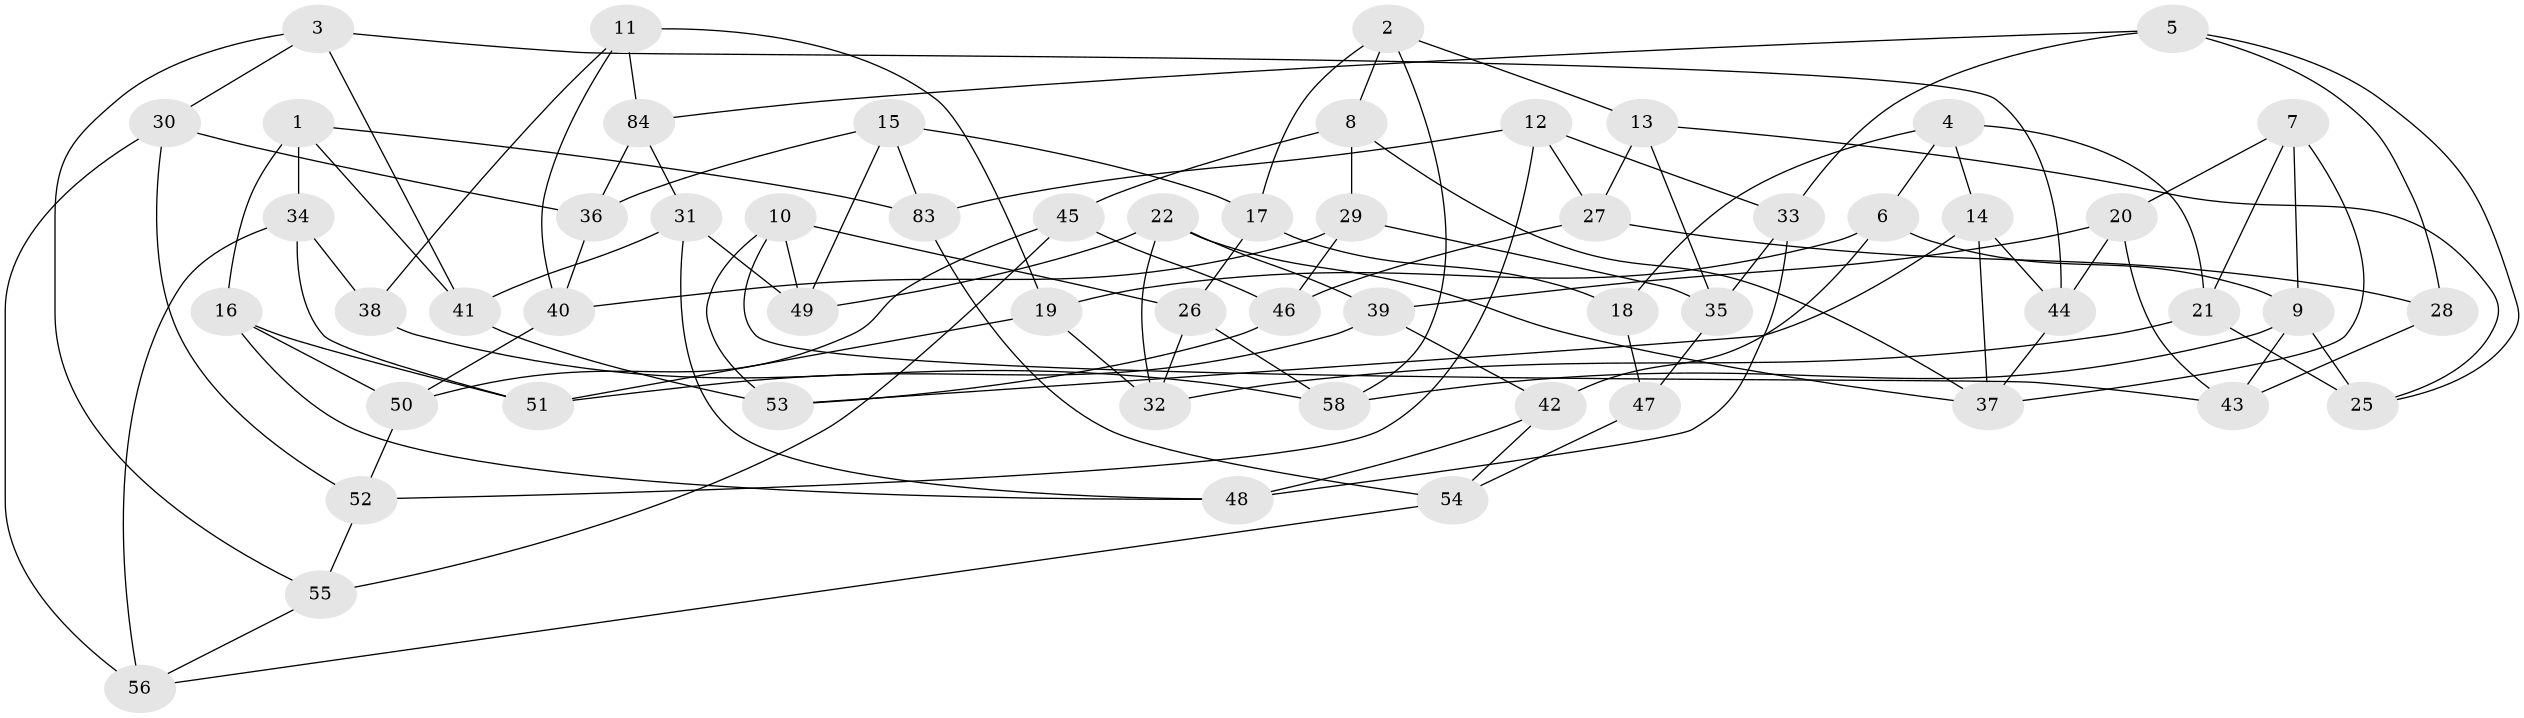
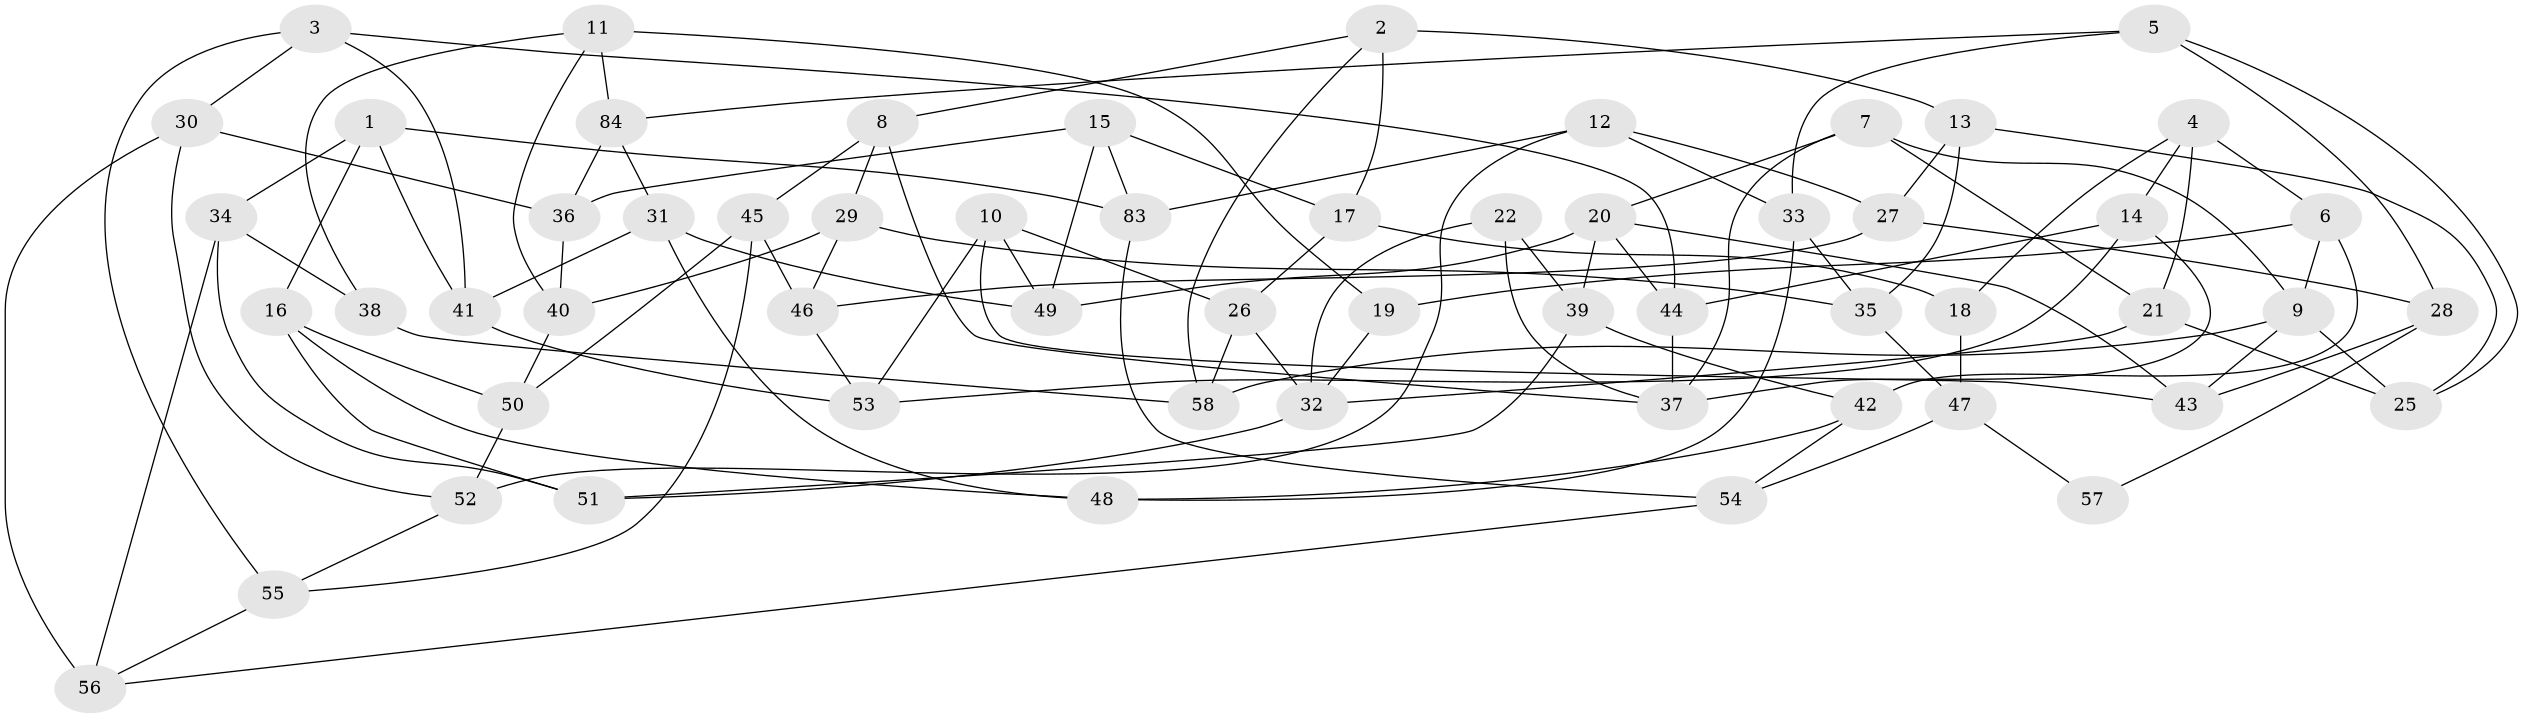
(1041, 263) -> (1329, 276)
(870, 345) -> (1088, 460)
none -> (2093, 500)
